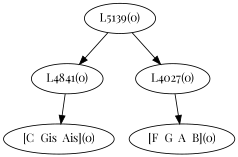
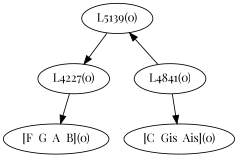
(96, 45) -> (147, 52)
(173, 79) -> (74, 79)
